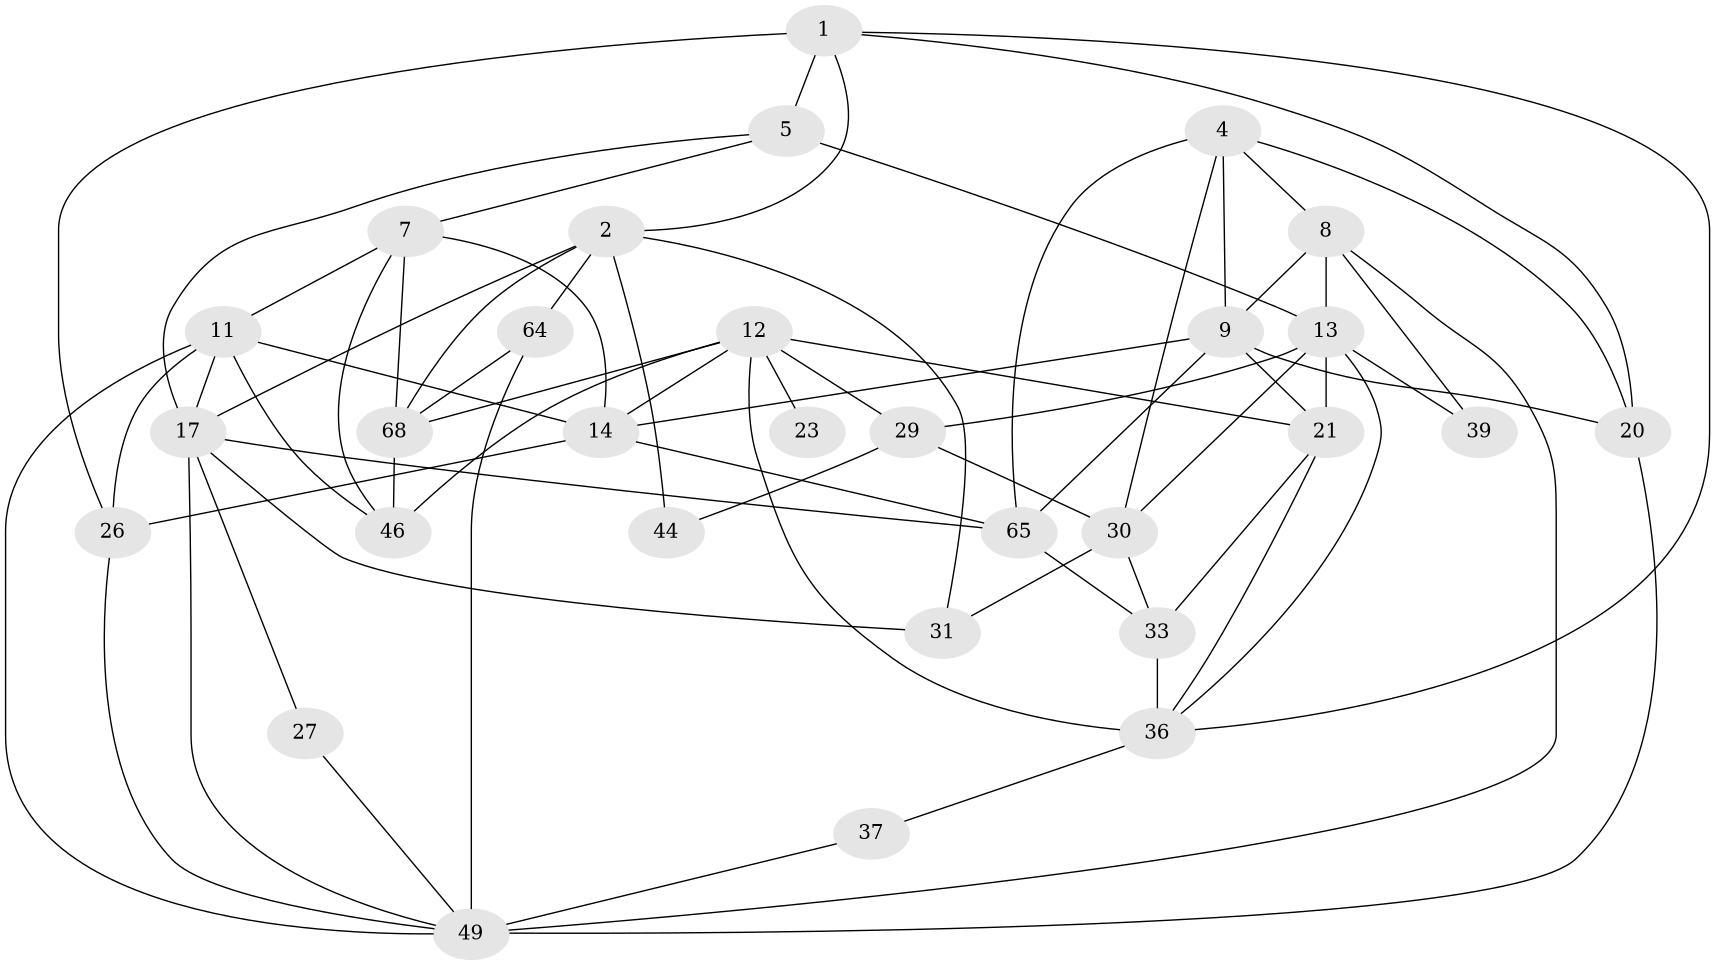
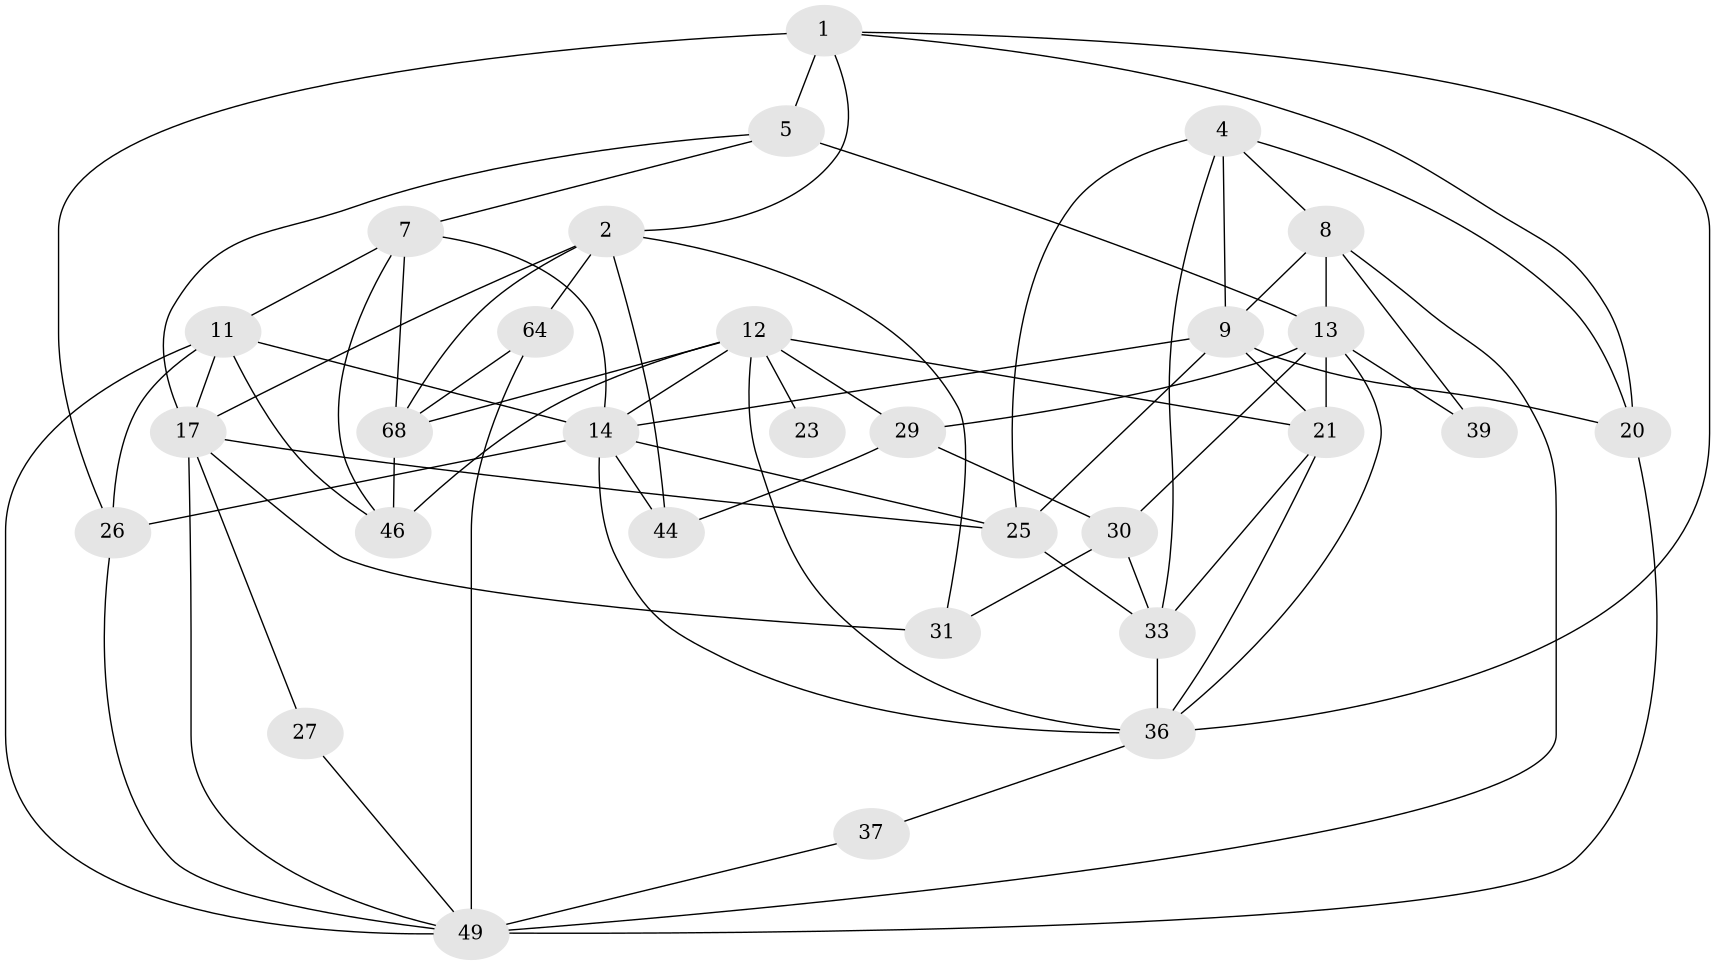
(1169, 331) -> (1170, 368)
none -> (634, 483)
(1019, 533) -> (1019, 533)
none -> (794, 686)
